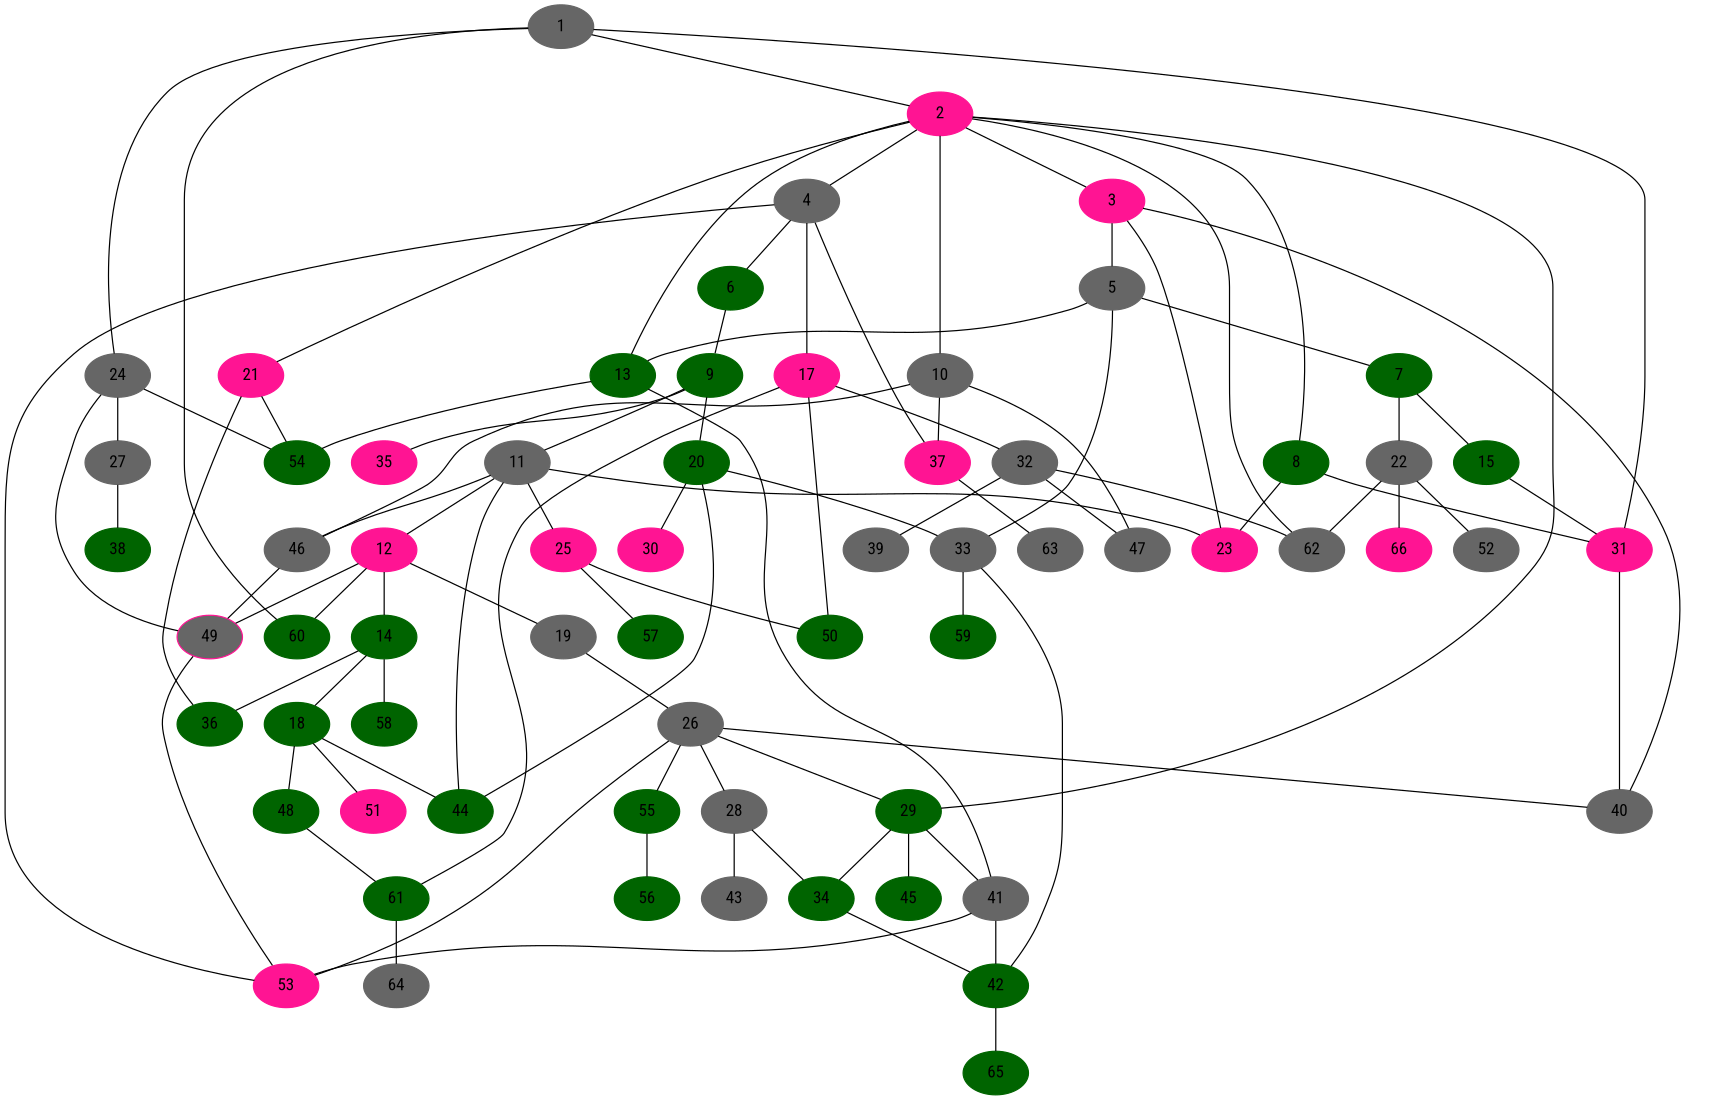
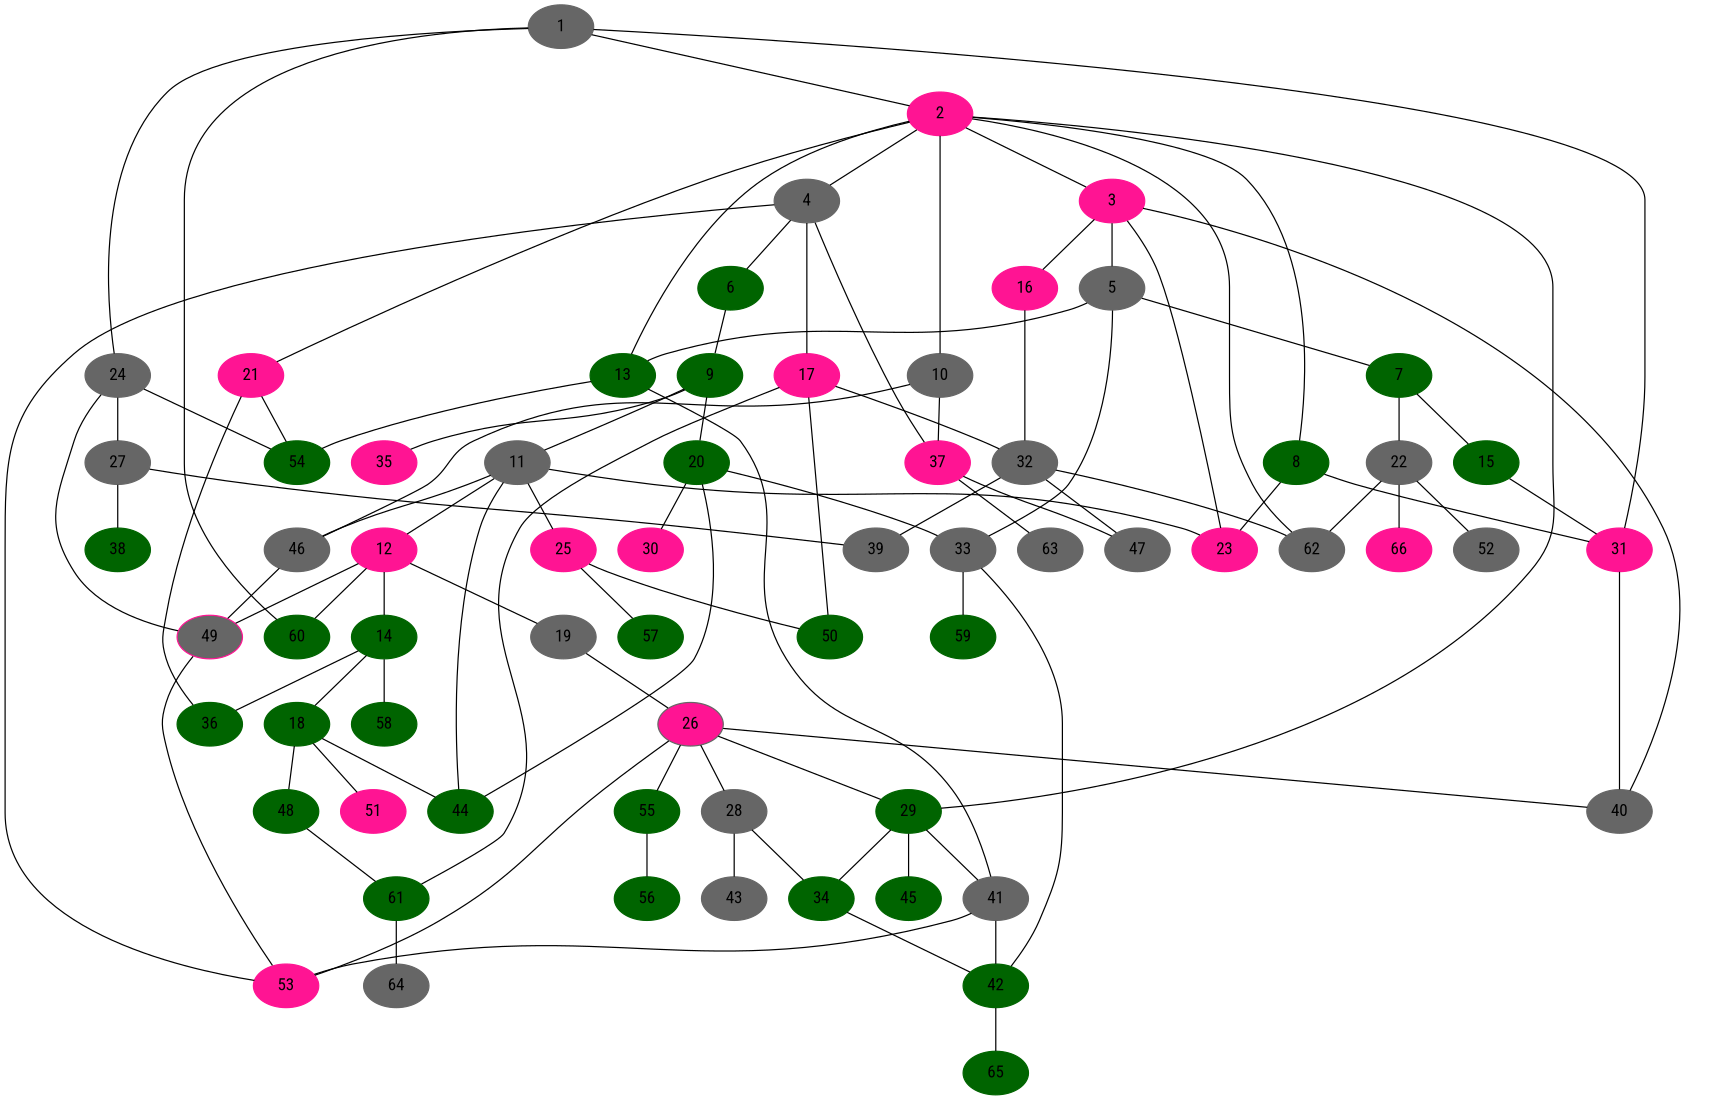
none -> (1025, 288)
(1066, 439) -> (1049, 510)
none -> (496, 510)
(691, 724) -> (691, 724)
